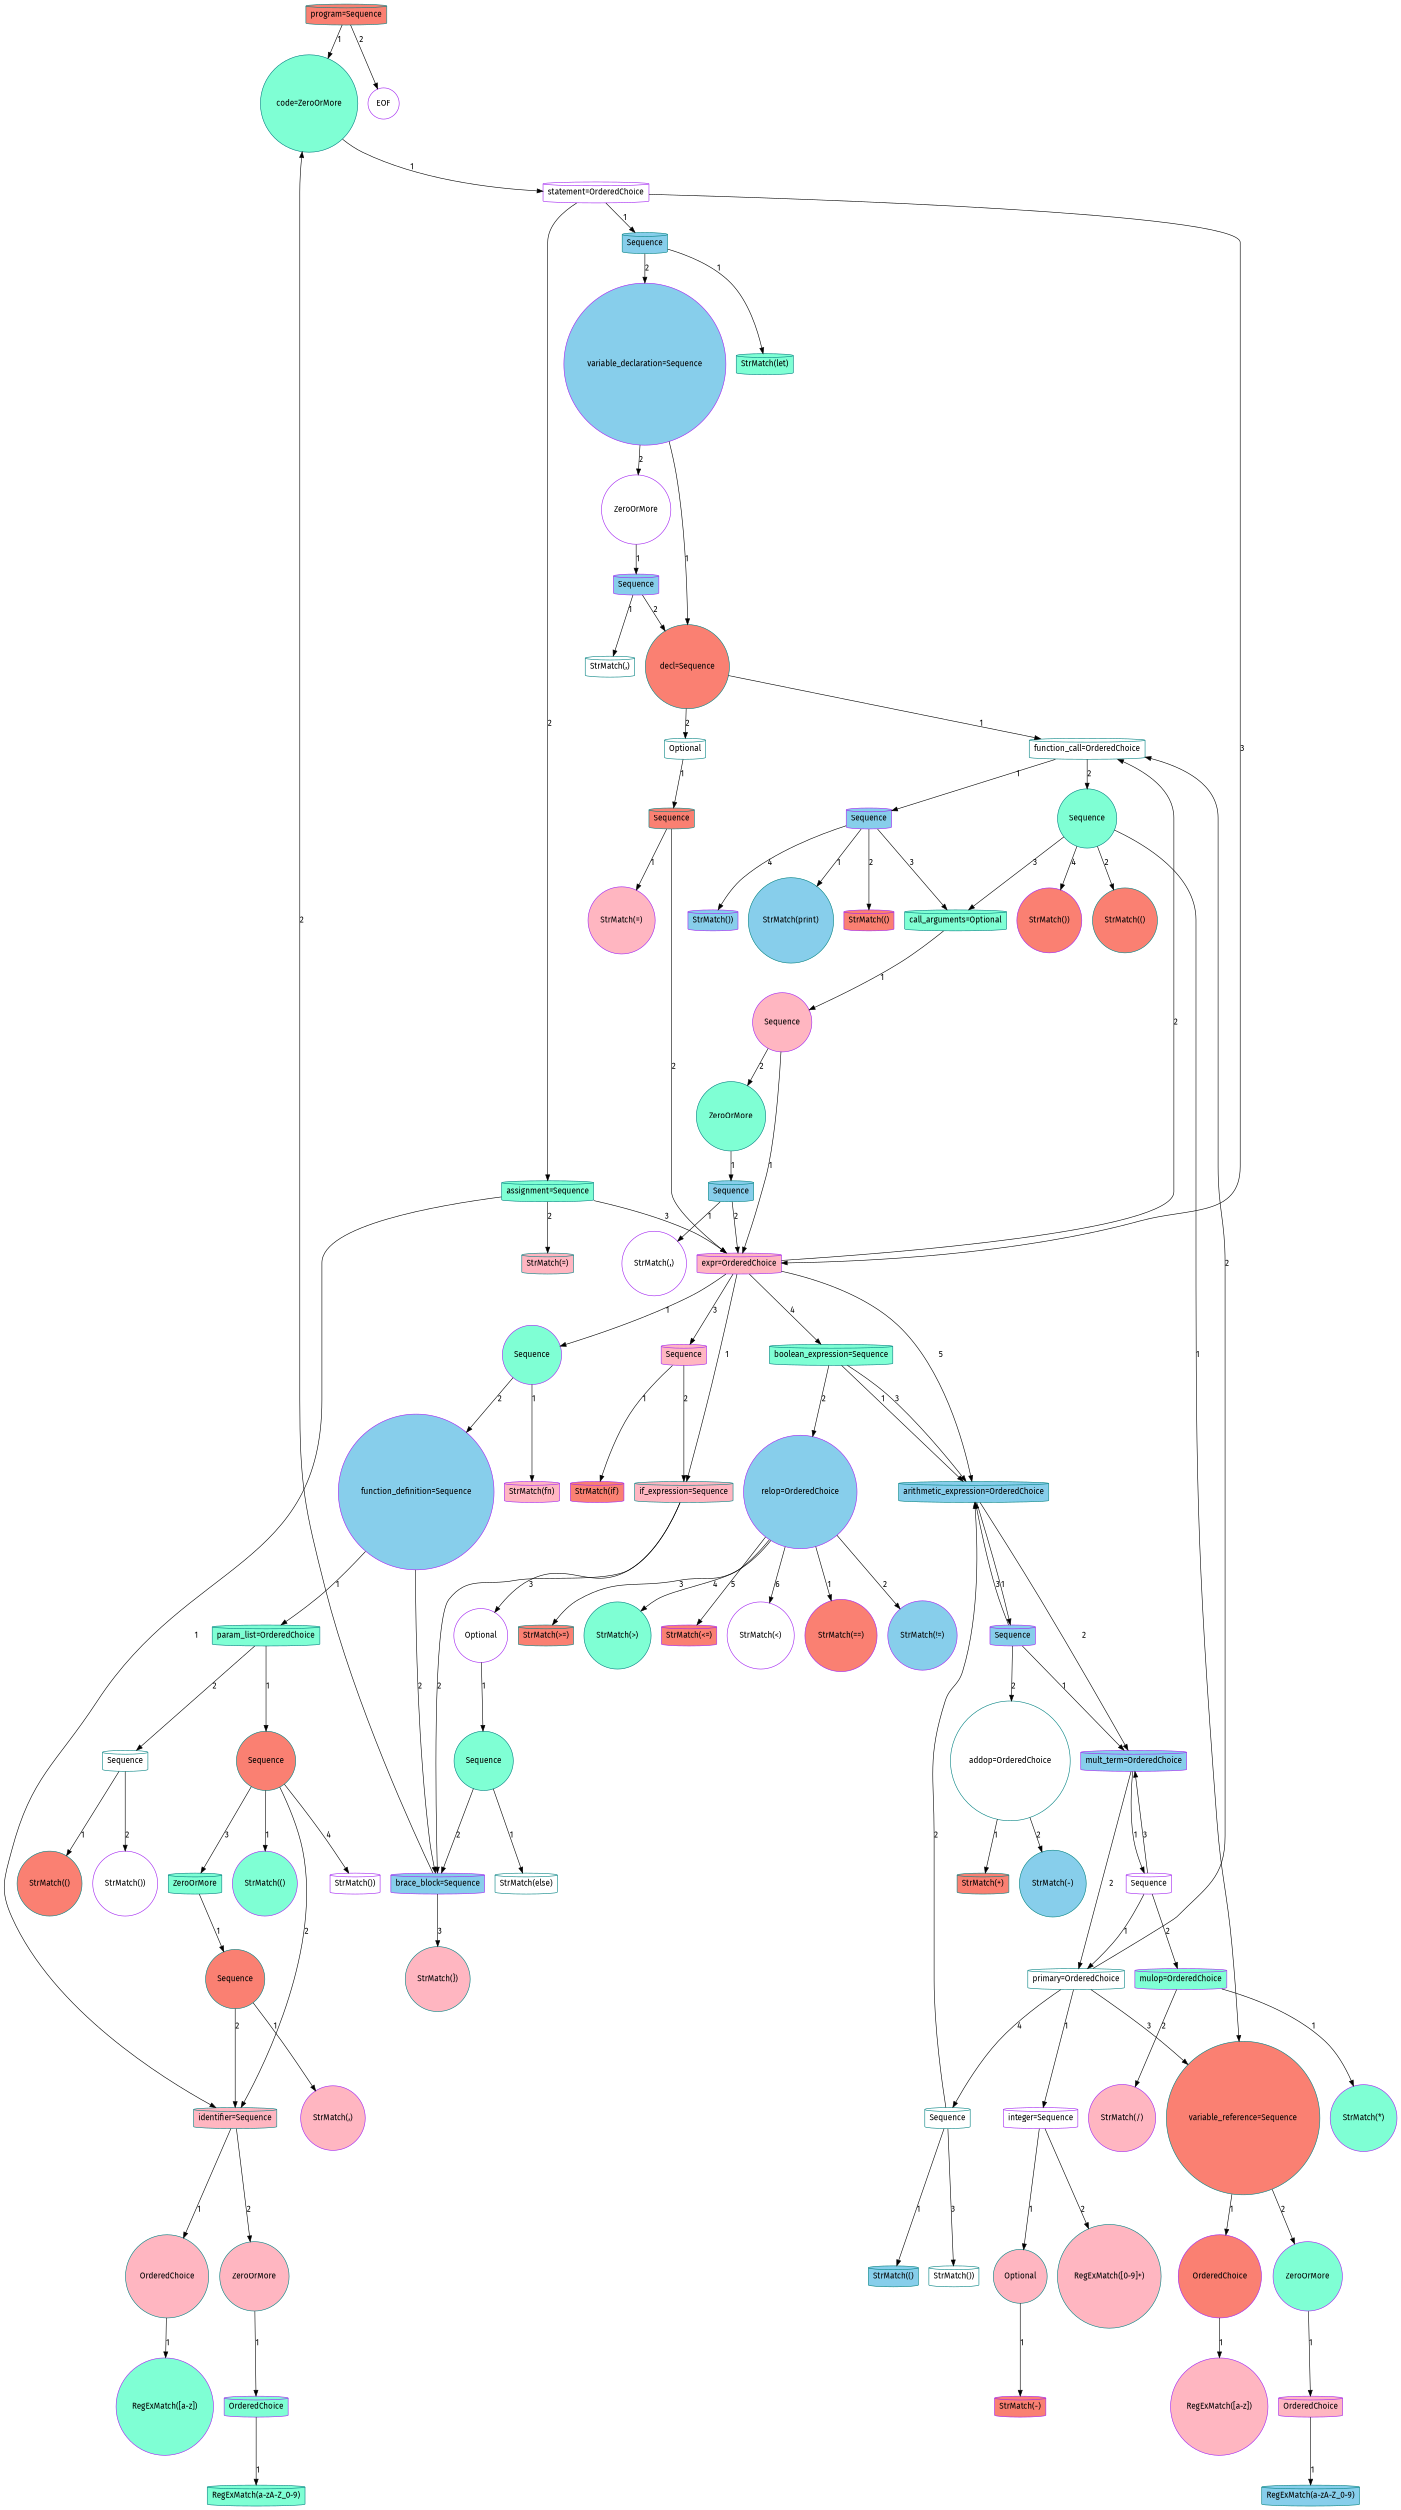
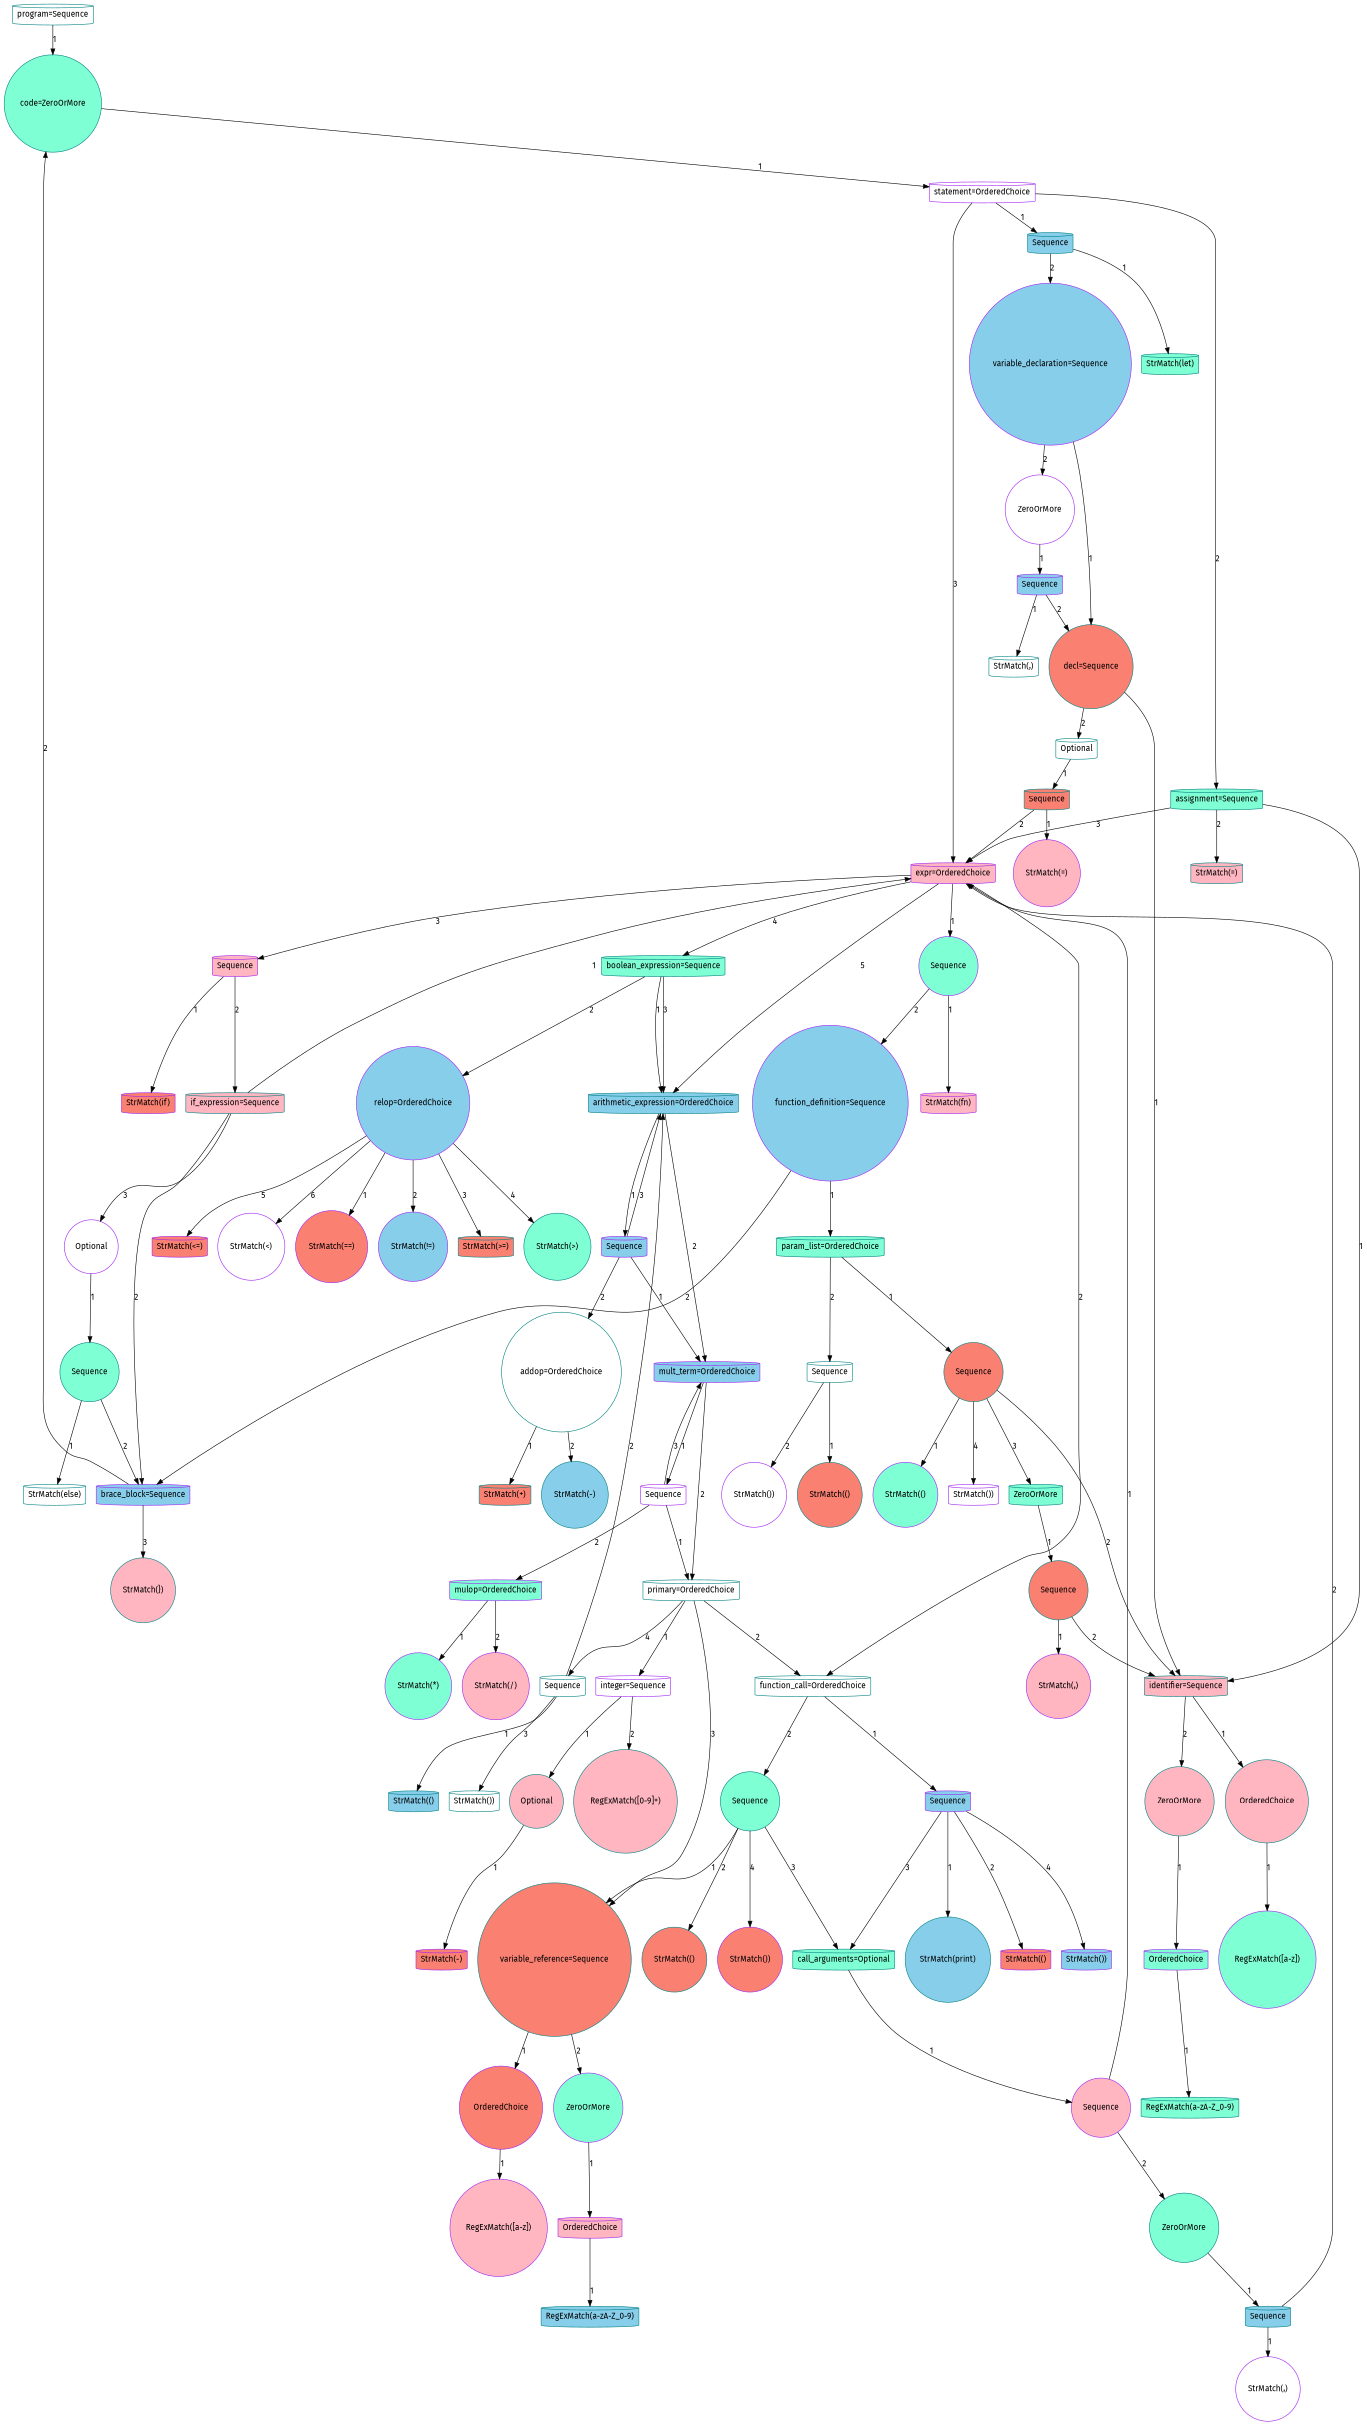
(346, 15) -> (53, 15)
(384, 103) -> none
(882, 707) -> (1154, 1179)
(714, 1375) -> (562, 945)
